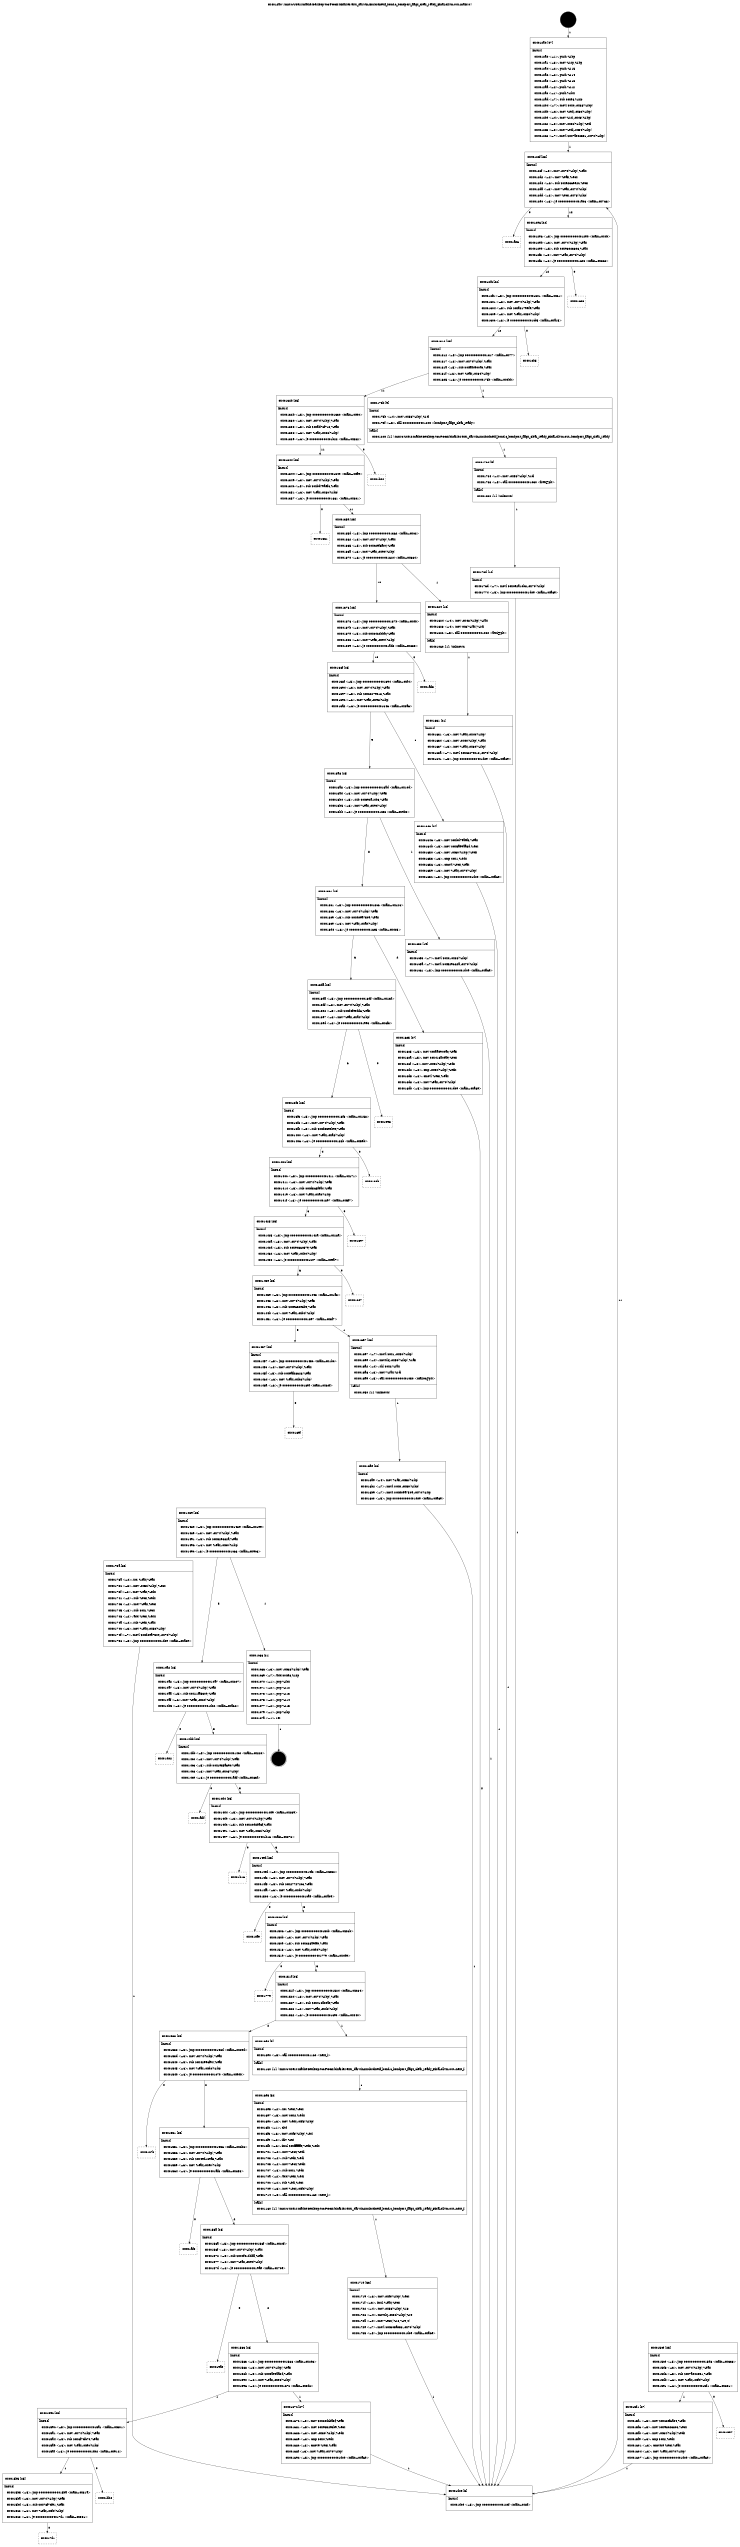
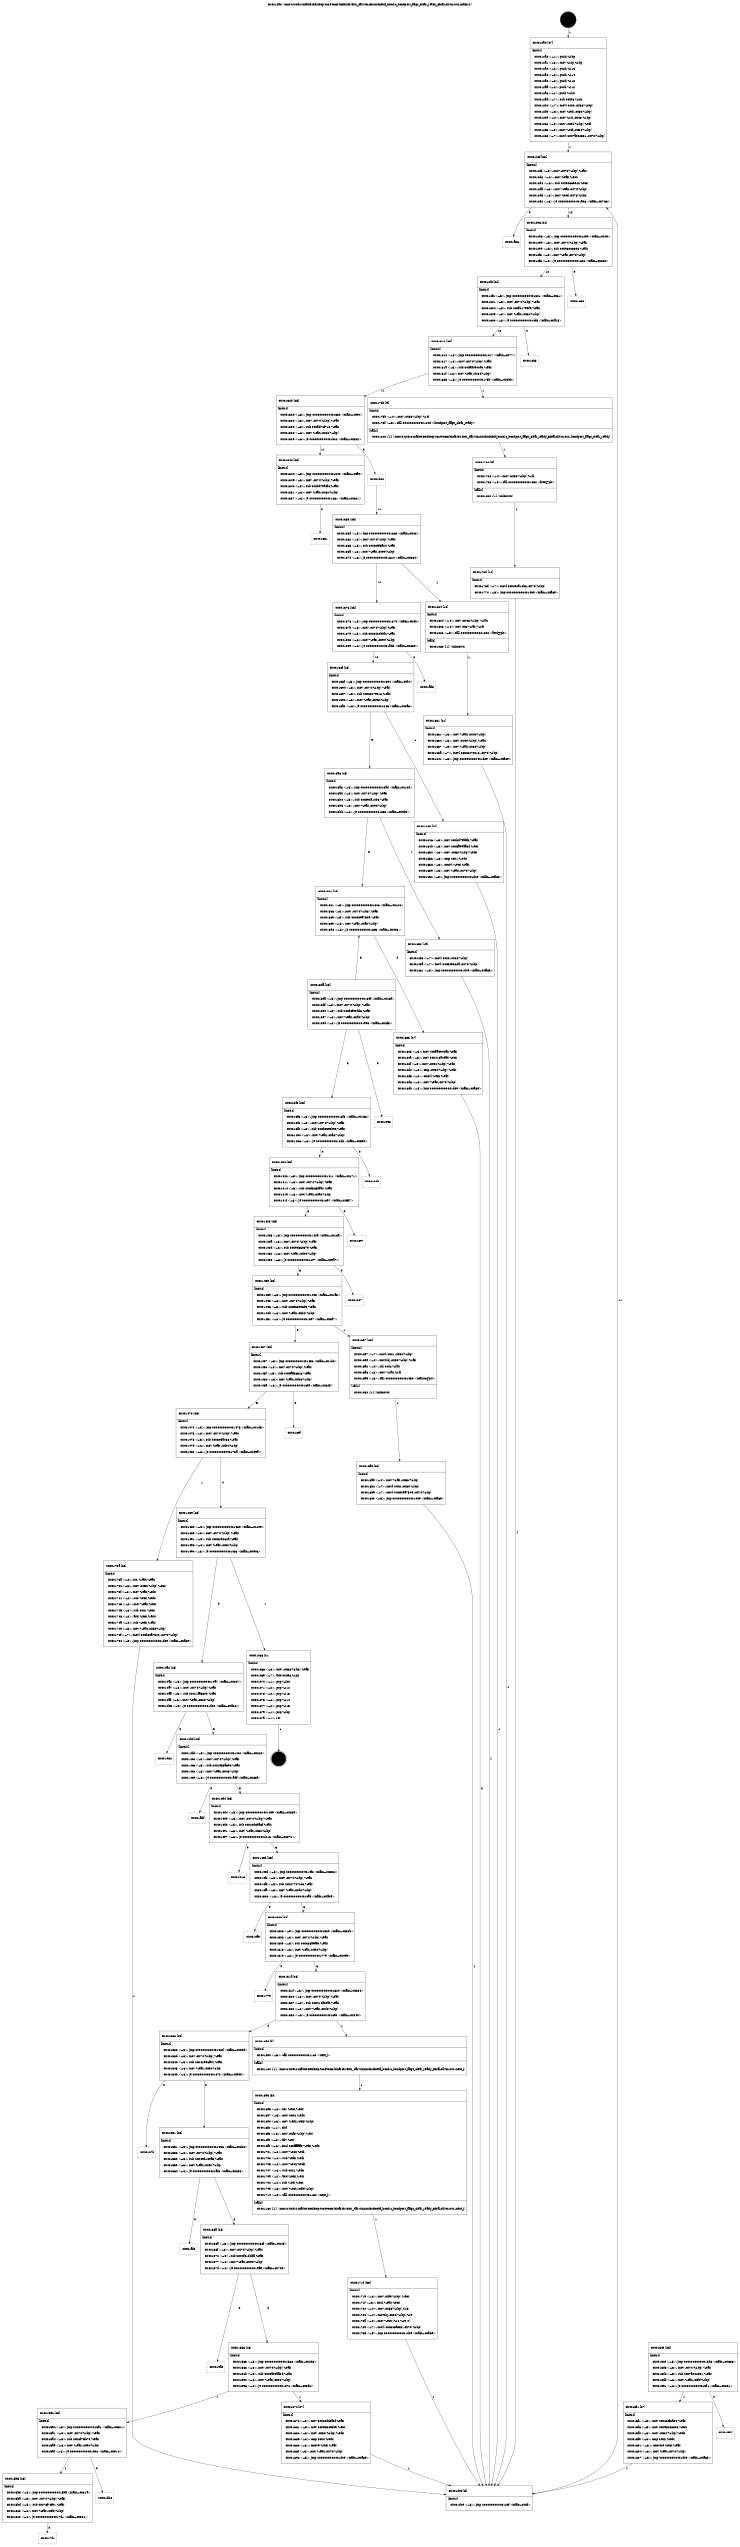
(348, 509) -> (377, 499)
(351, 957) -> (357, 959)
none -> (221, 1433)
